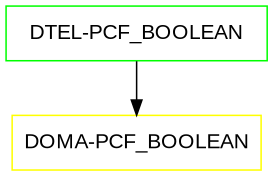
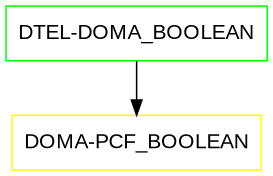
(137, 33) -> (137, 33)
